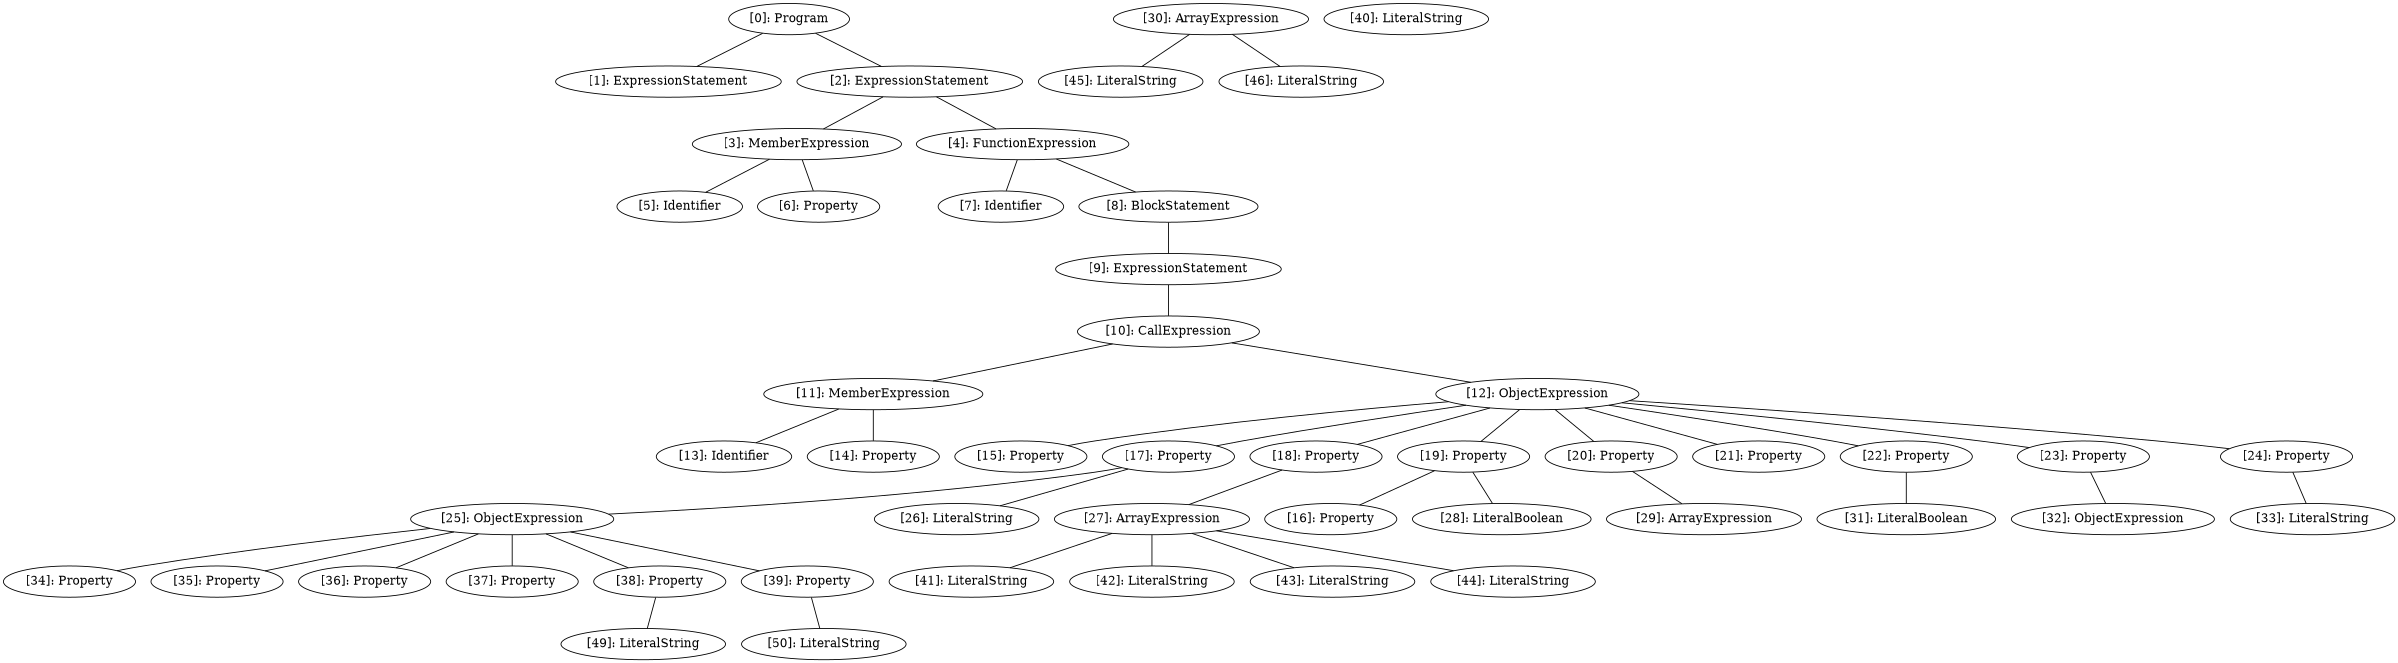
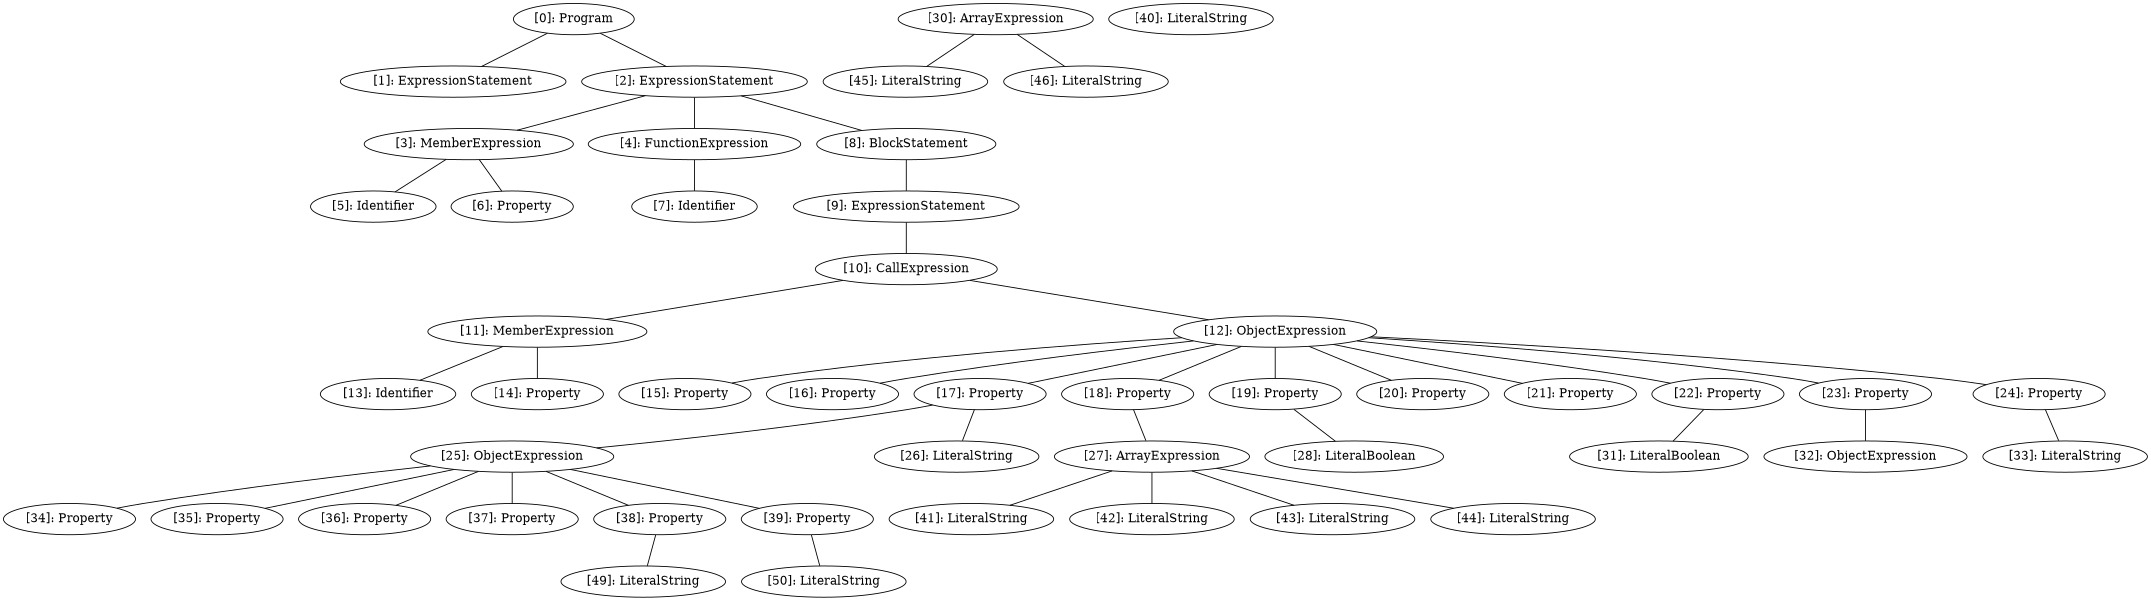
(1096, 176) -> (802, 113)
(1397, 488) -> (1036, 360)
(1704, 519) -> none
